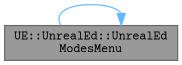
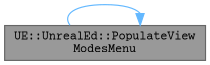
(91, 43) -> (105, 43)
